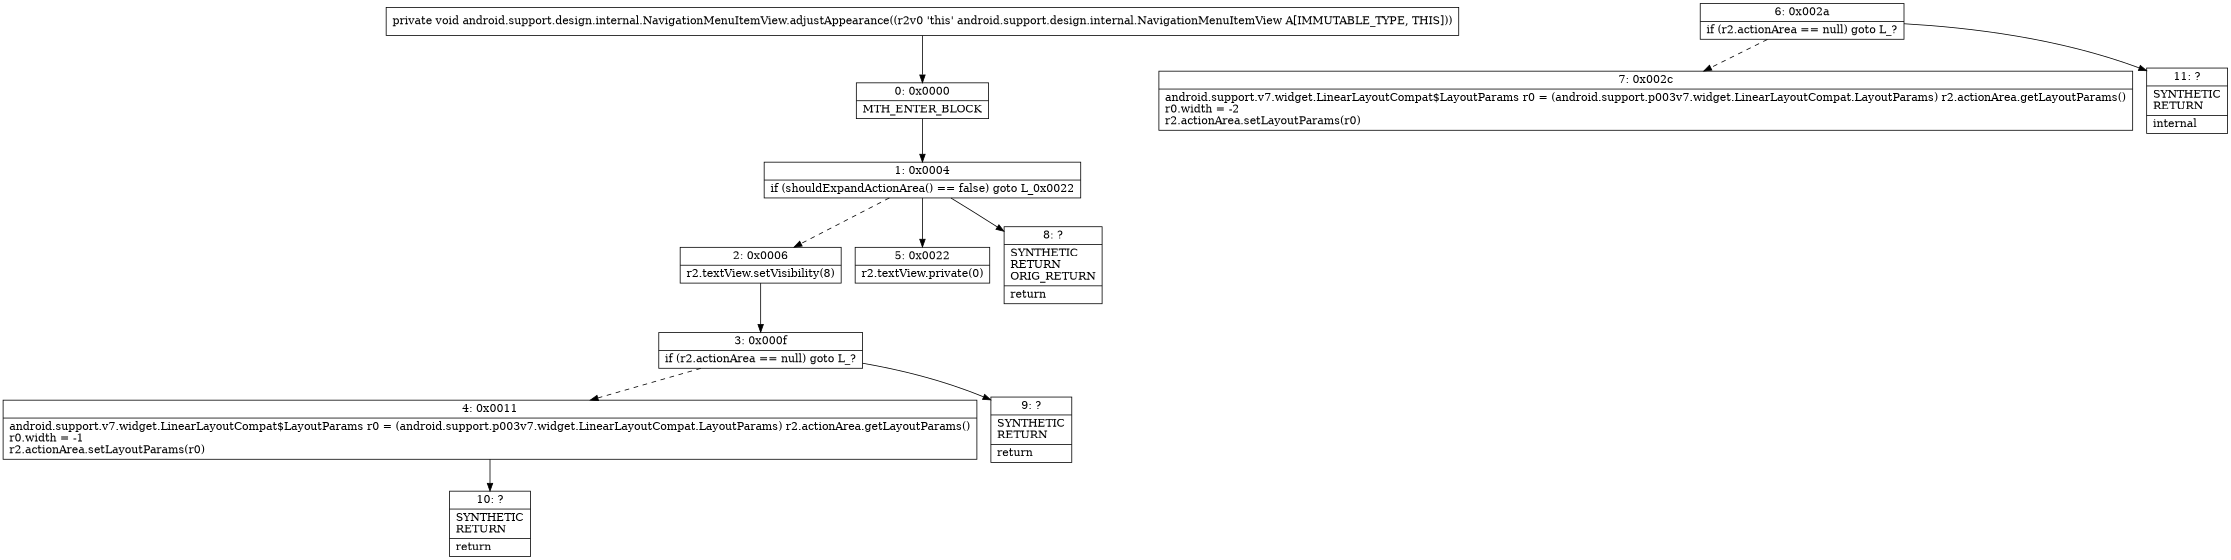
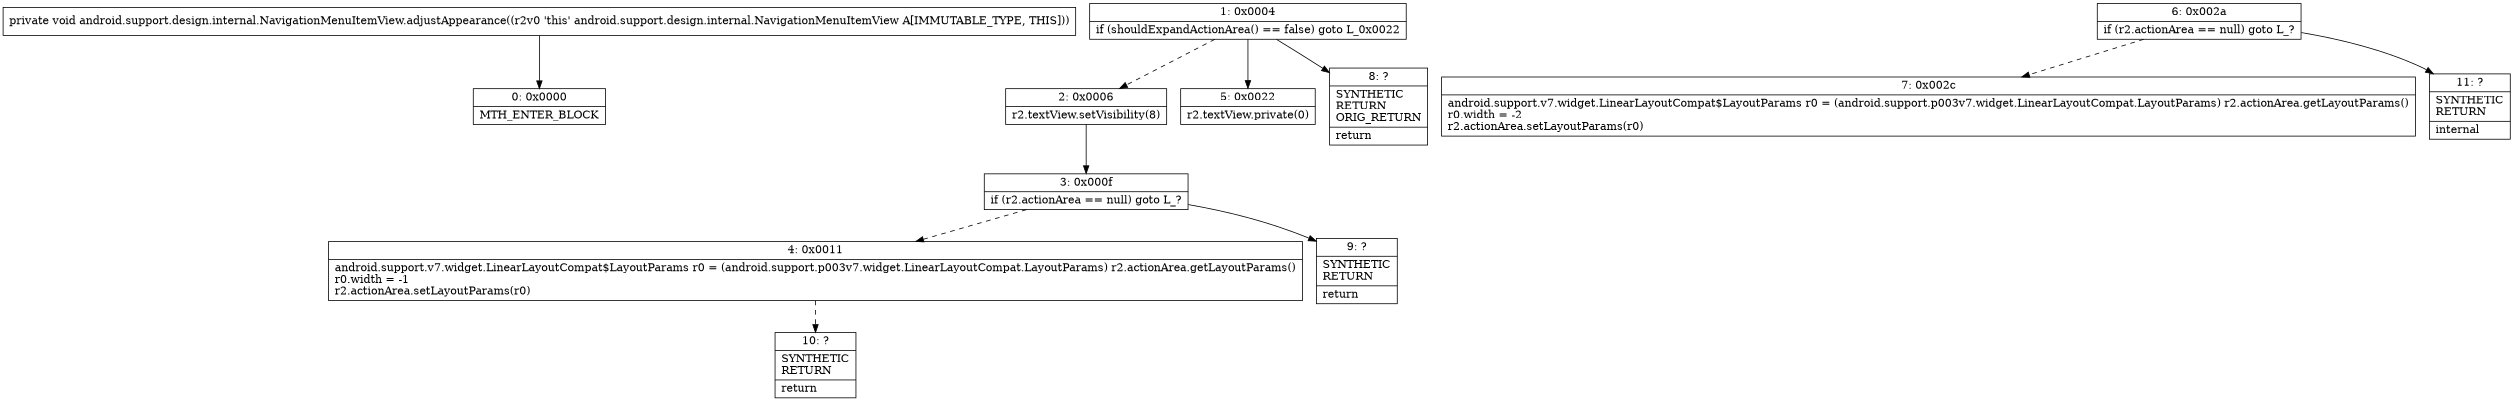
(922, 136) -> none
(490, 471) -> (816, 313)
